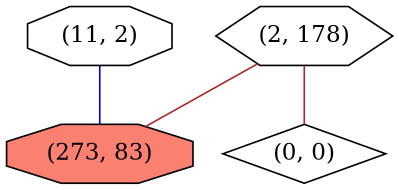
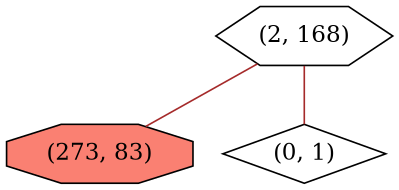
(100, 36) -> none
(304, 36) -> (304, 36)
(304, 154) -> (304, 154)
